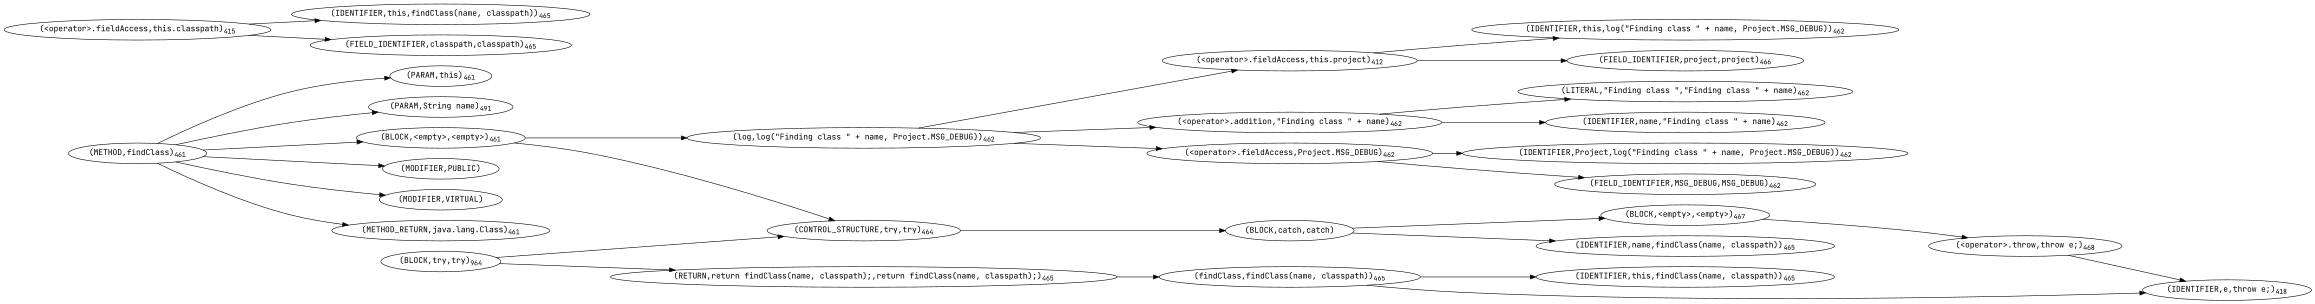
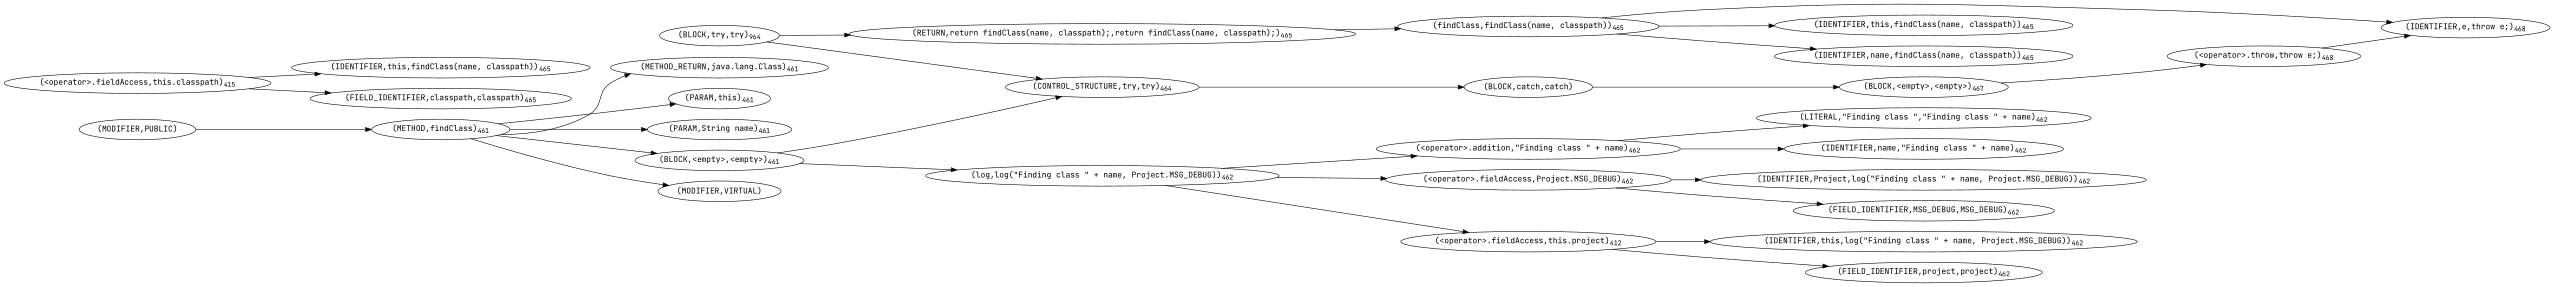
(1766, 60) -> (2004, 272)
(486, 106) -> (764, 129)
(291, 161) -> (281, 129)
(1451, 237) -> (1714, 42)
(2281, 289) -> (2520, 27)
